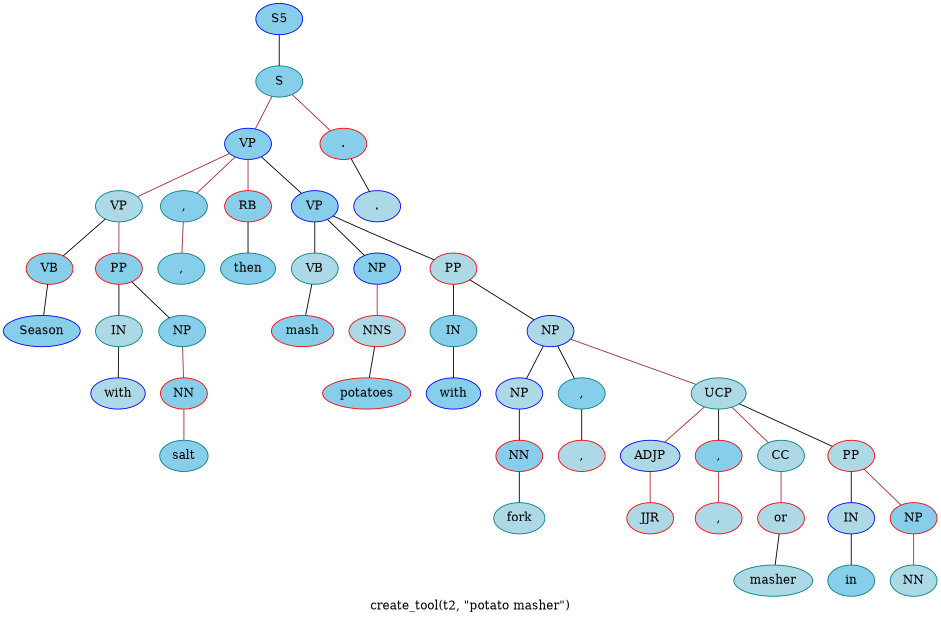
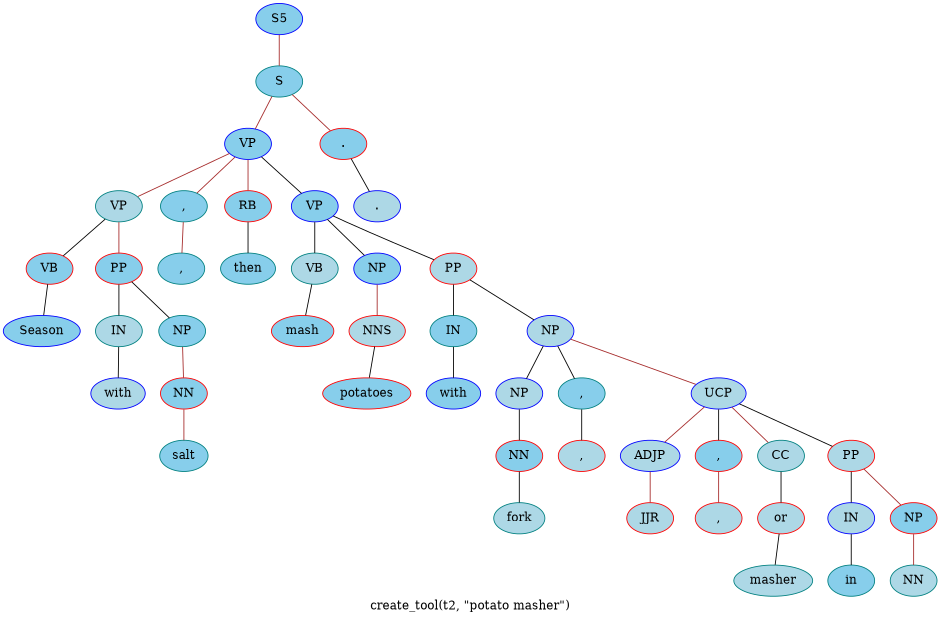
(279, 50) -> (279, 50)
(719, 393) -> (719, 393)
(781, 487) -> (781, 487)
